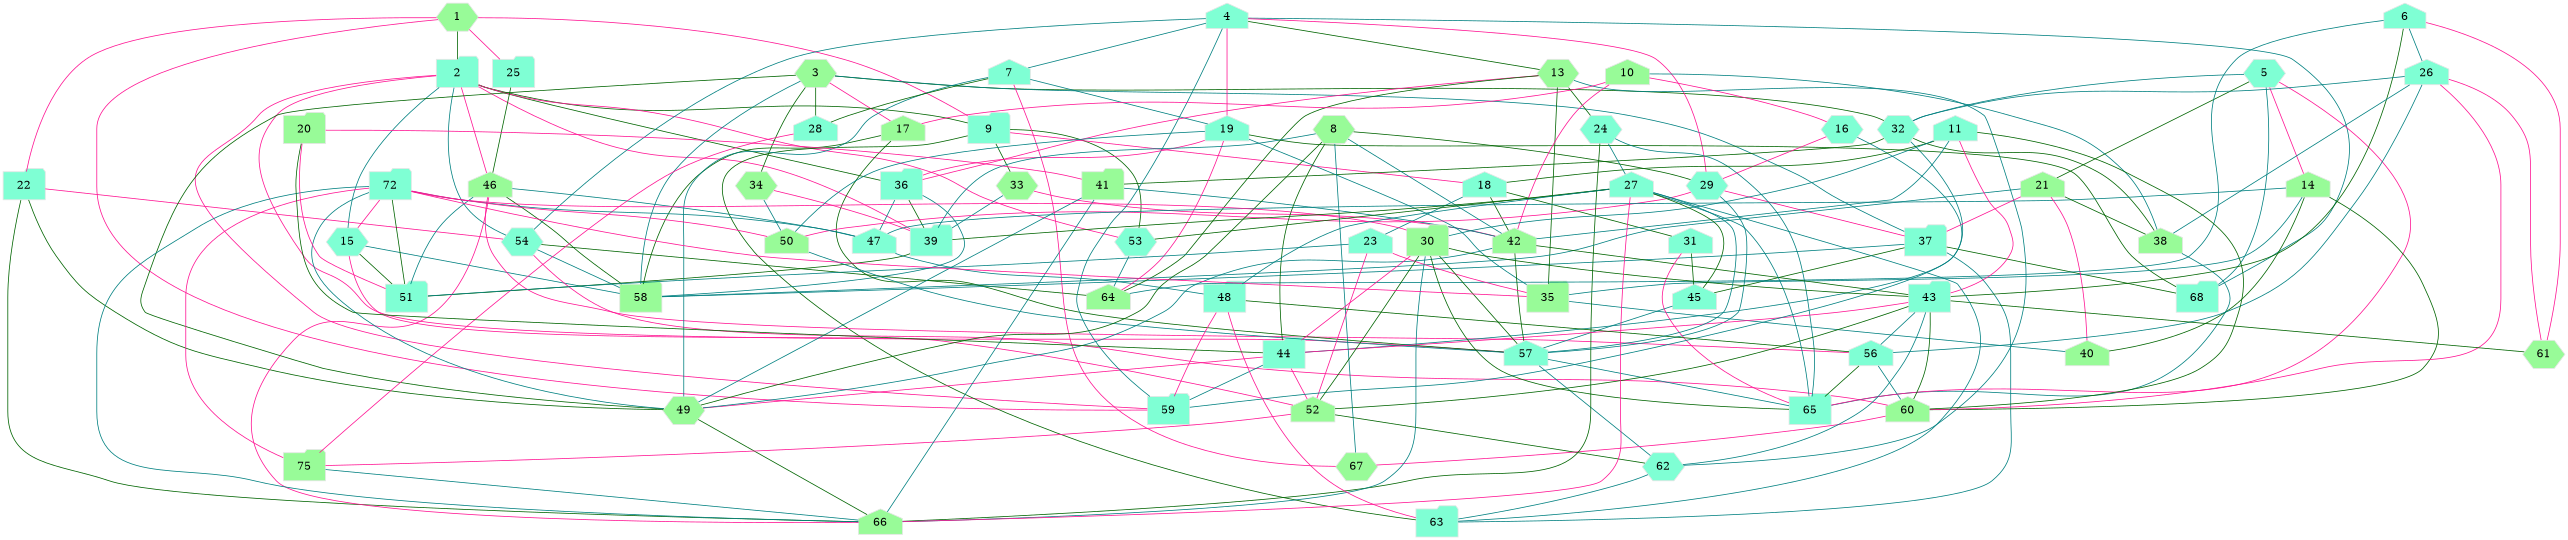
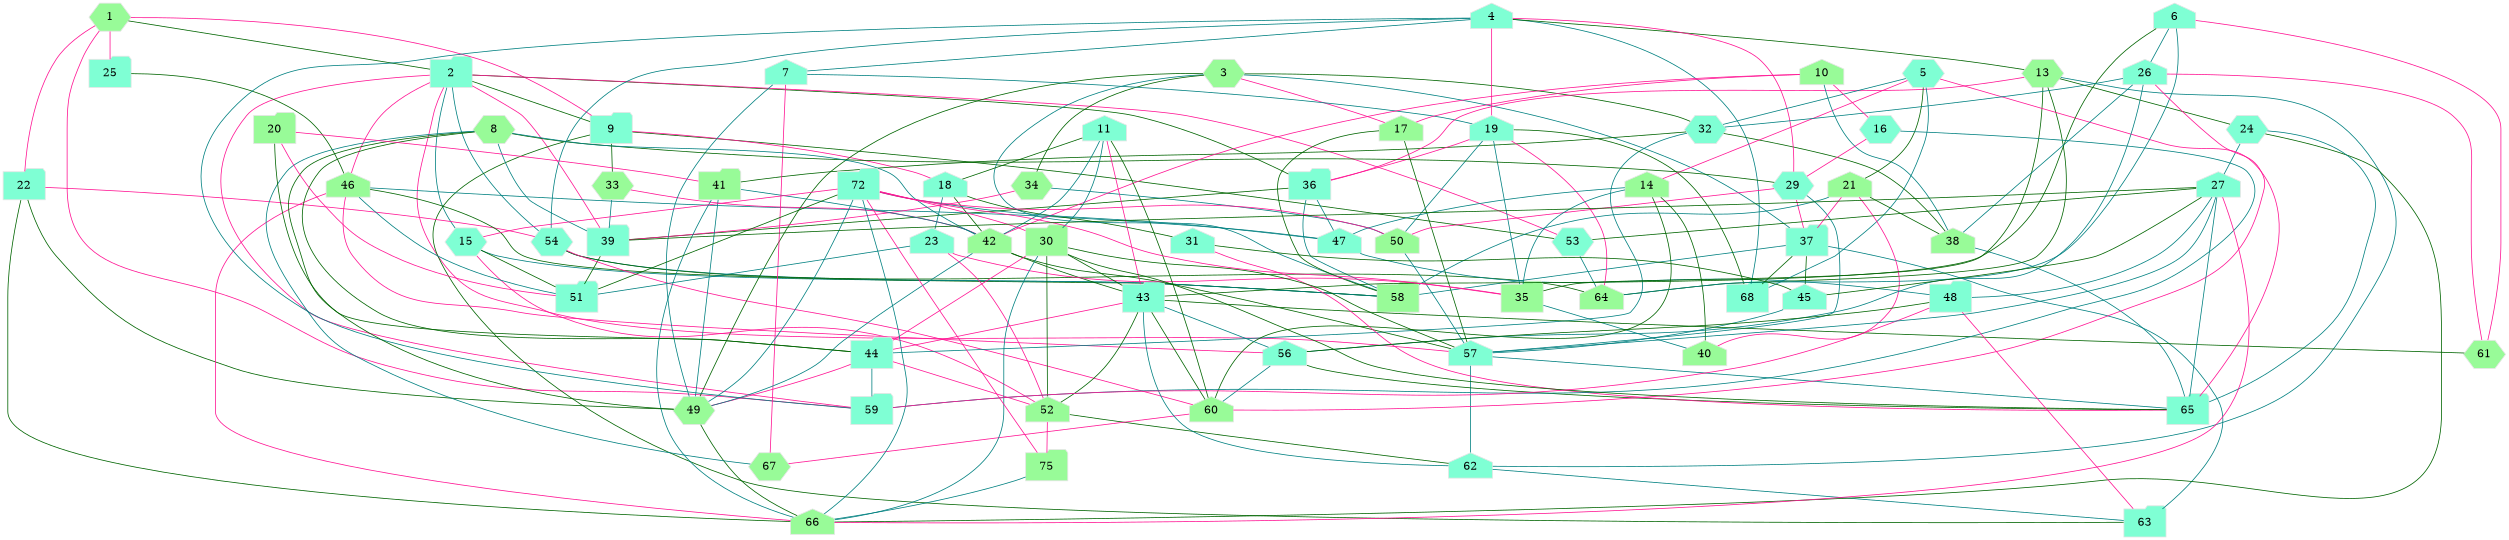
(816, 130) -> none
(1909, 443) -> none
(1663, 467) -> (1471, 467)
